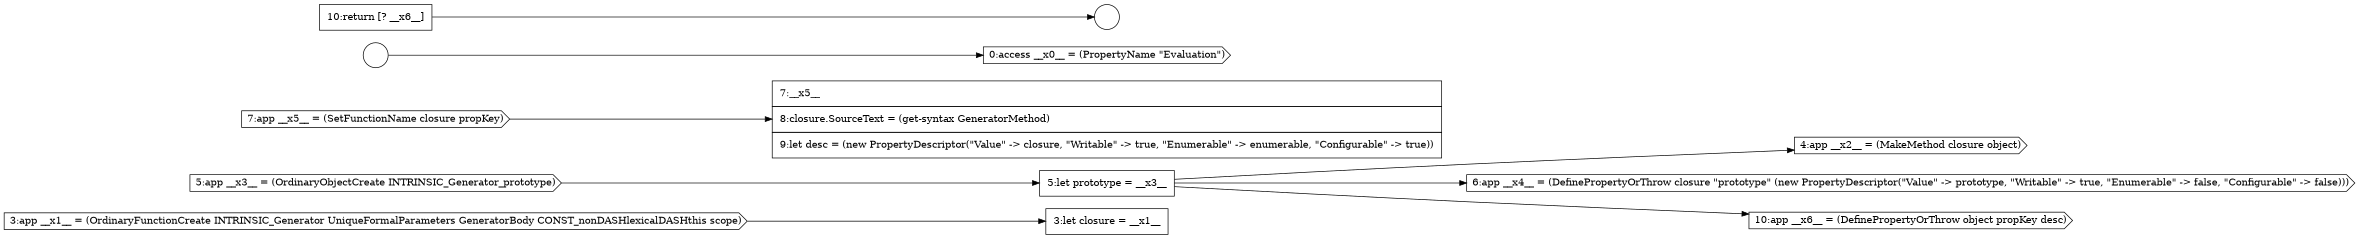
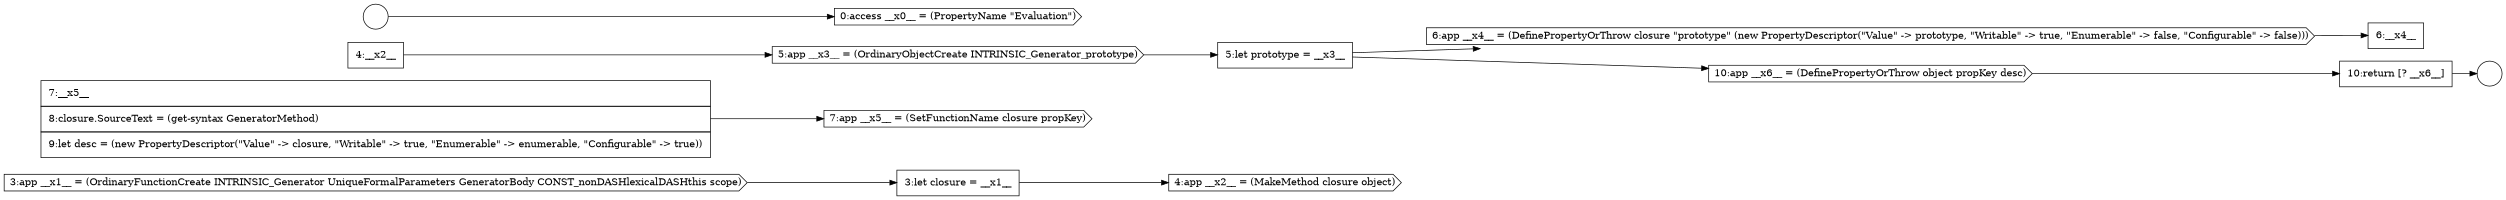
none -> (2396, 35)
none -> (376, 55)
none -> (2182, 74)
(637, 119) -> (764, 119)
(1481, 164) -> (1090, 183)
